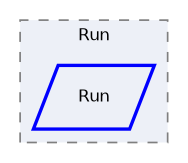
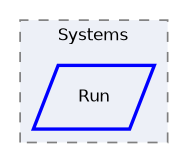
(94, 36) -> (94, 36)
